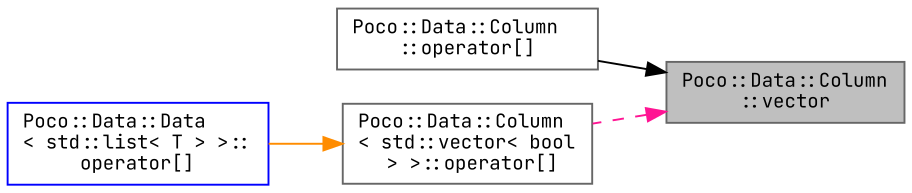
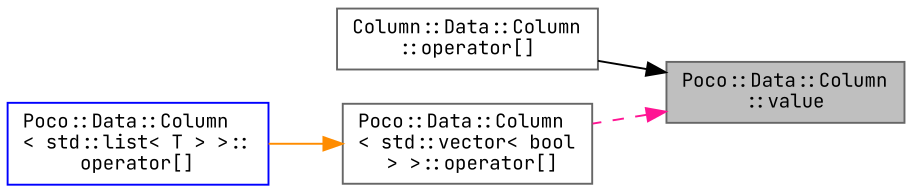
(467, 39) -> (467, 39)
(785, 92) -> (785, 92)
(138, 144) -> (138, 144)
